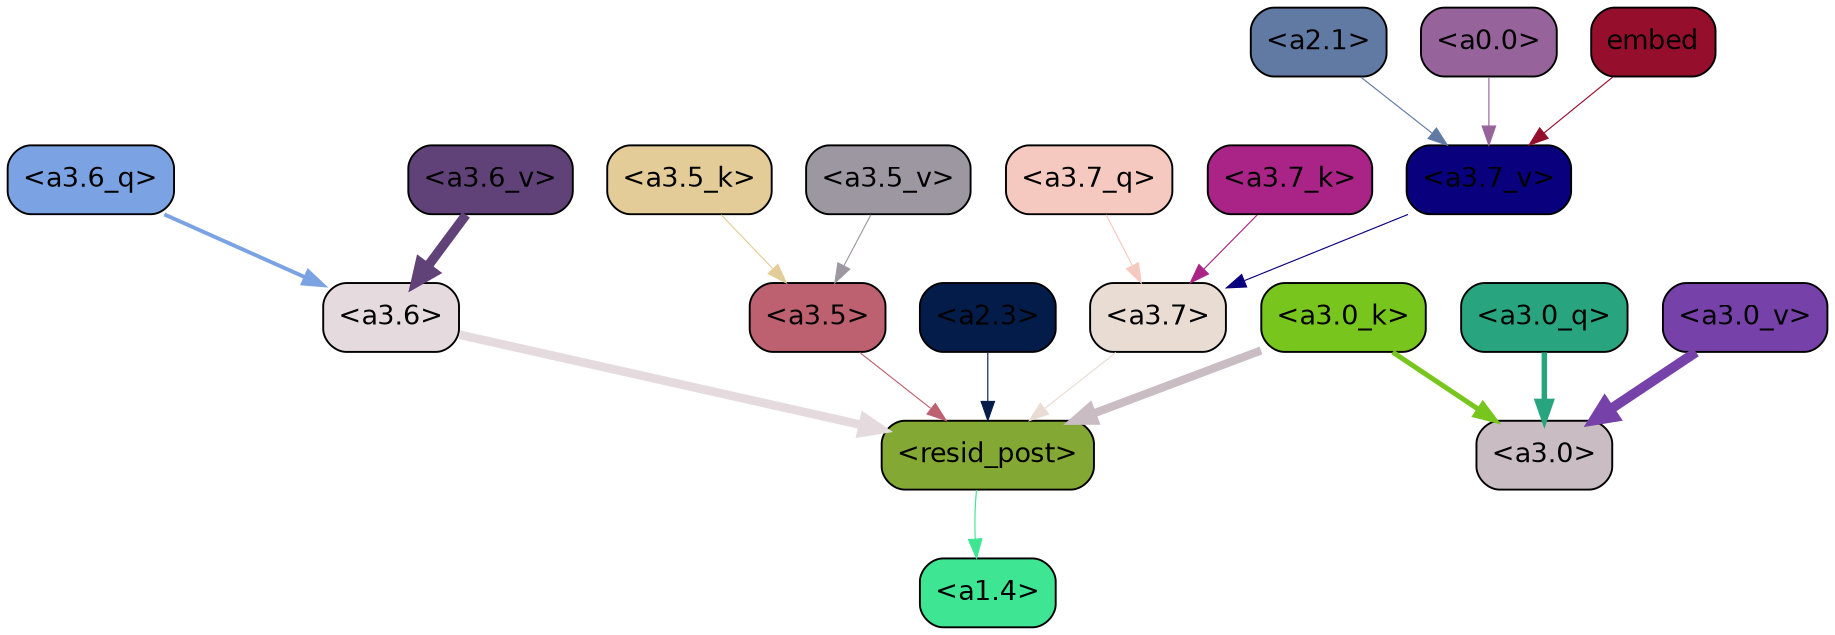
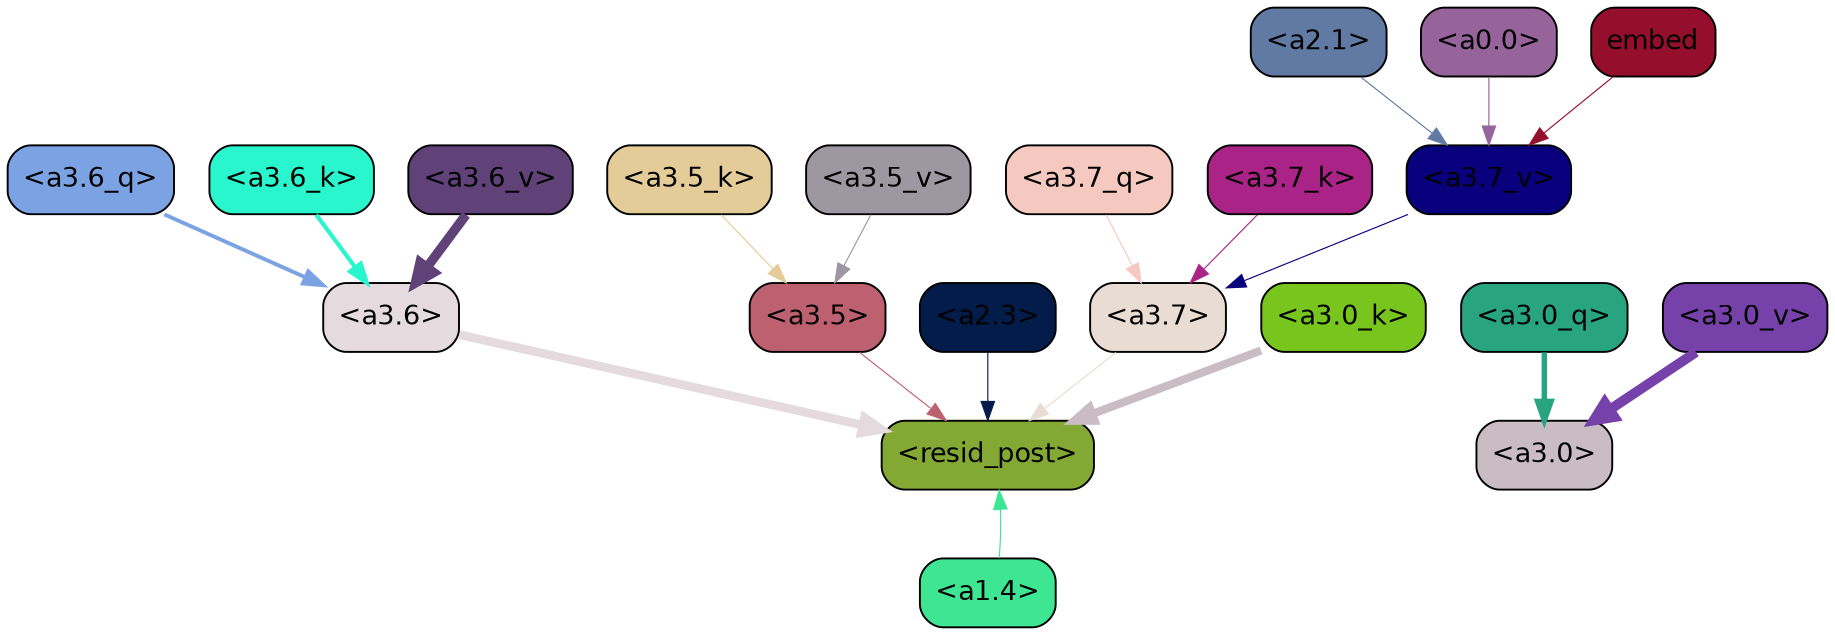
none -> (292, 180)
(1436, 381) -> none
(975, 515) -> (1001, 534)
